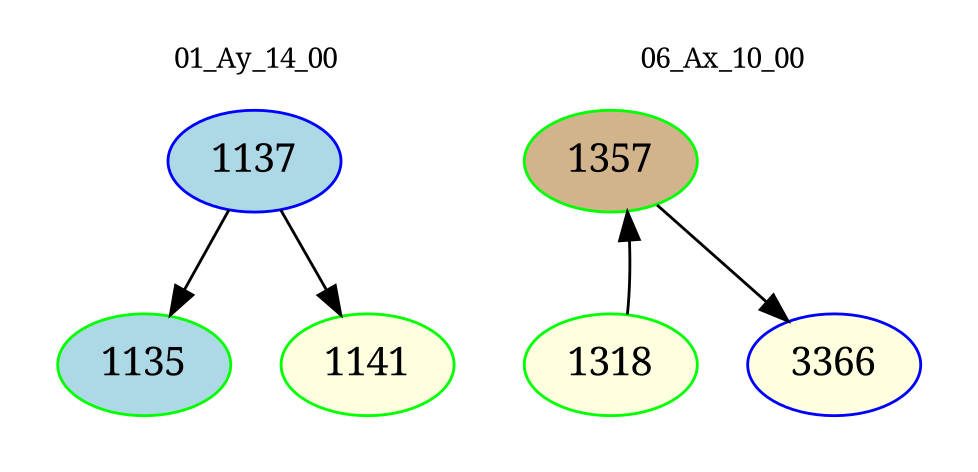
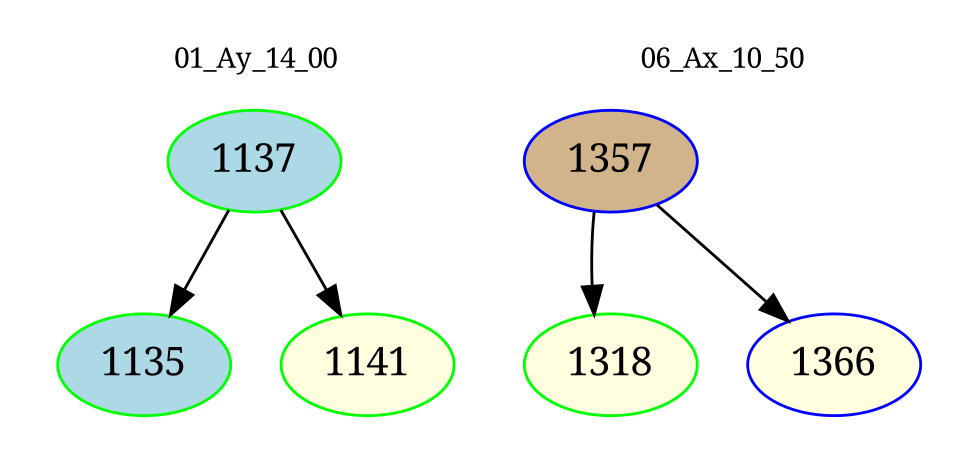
(722, 61) -> (722, 61)
(254, 161) -> (254, 161)
(611, 161) -> (611, 161)
(630, 278) -> (592, 249)
(834, 365) -> (834, 365)
